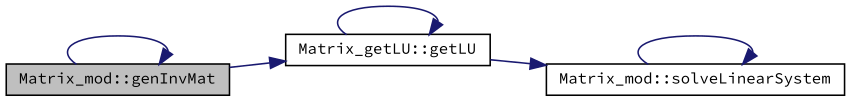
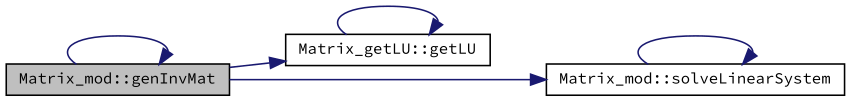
(510, 62) -> (380, 80)
